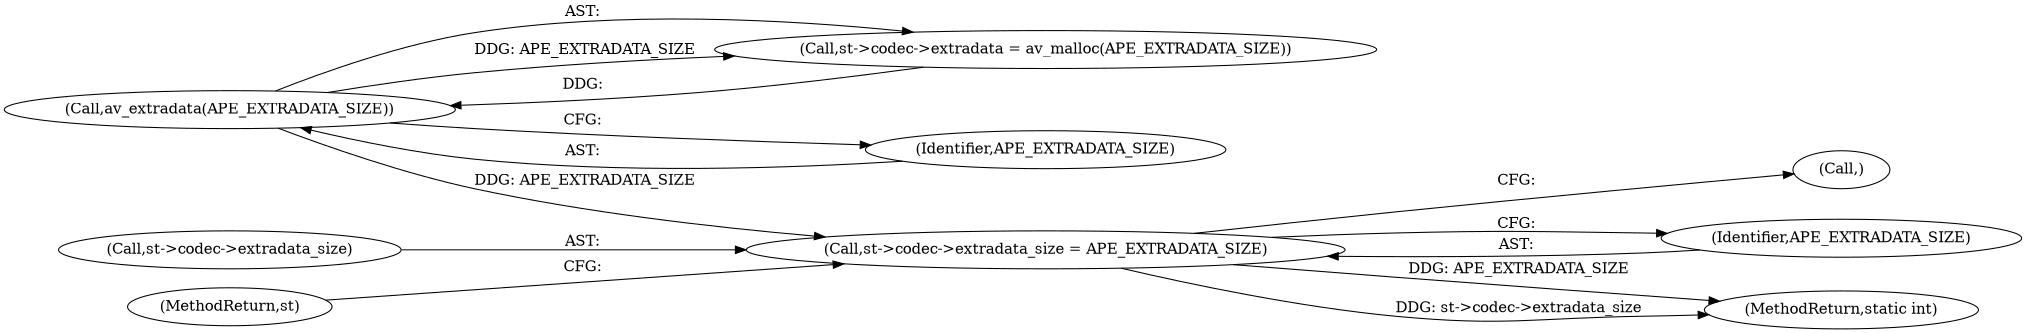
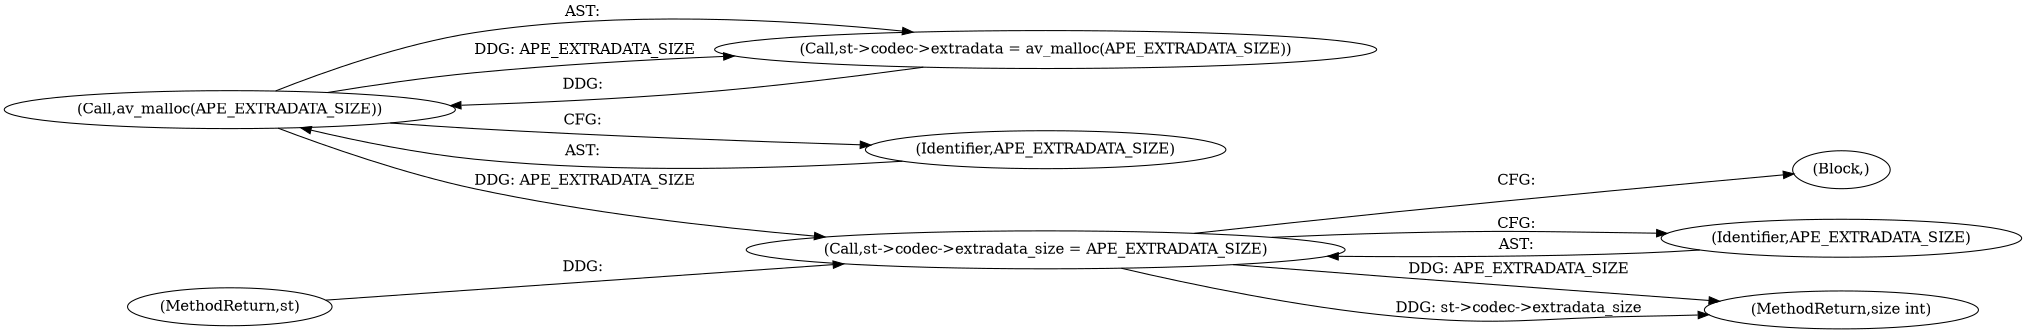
(230, 110) -> (230, 110)
(1841, 170) -> (1841, 170)
(230, 250) -> none
(585, 267) -> (585, 267)
(1841, 310) -> (1841, 310)
